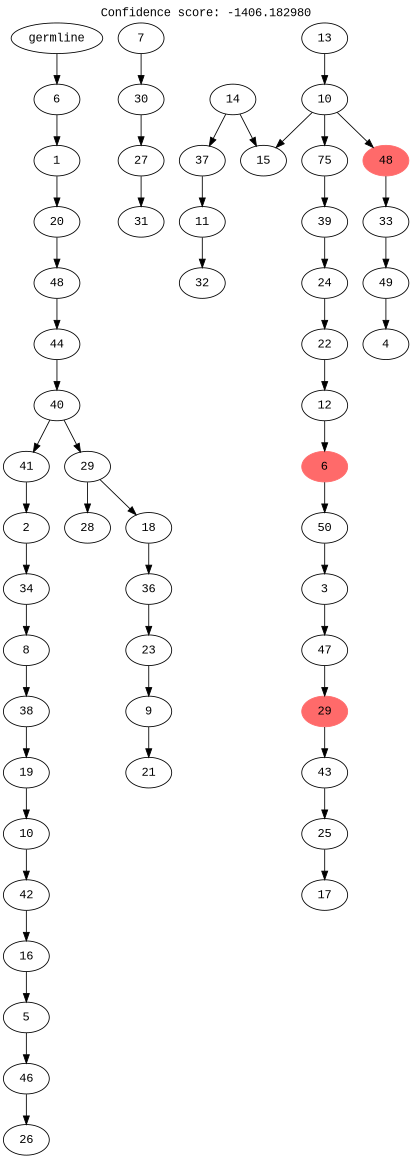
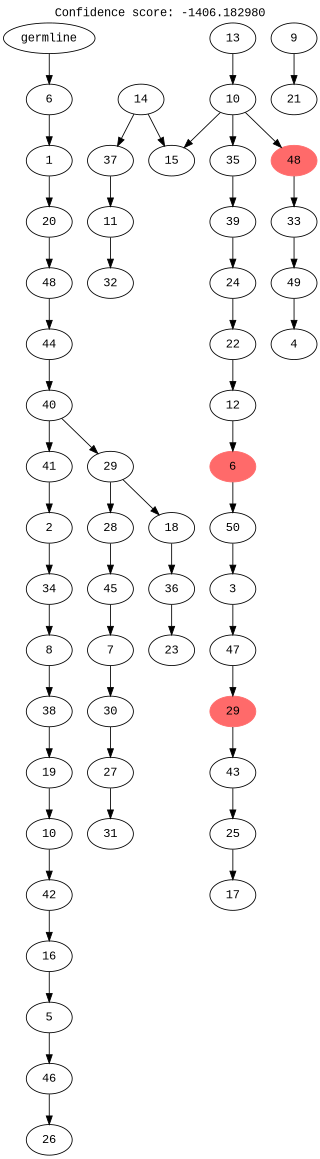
(325, 161) -> (233, 161)
none -> (110, 589)
(149, 677) -> none
